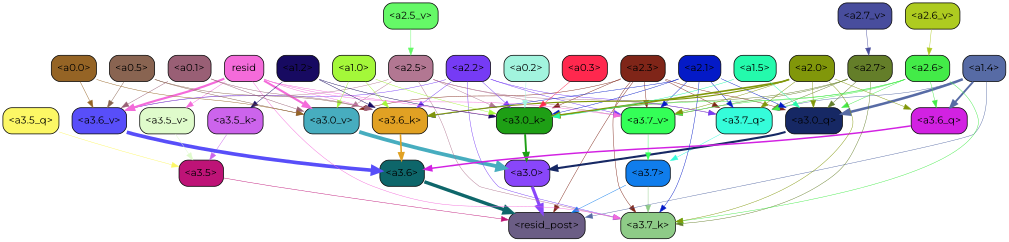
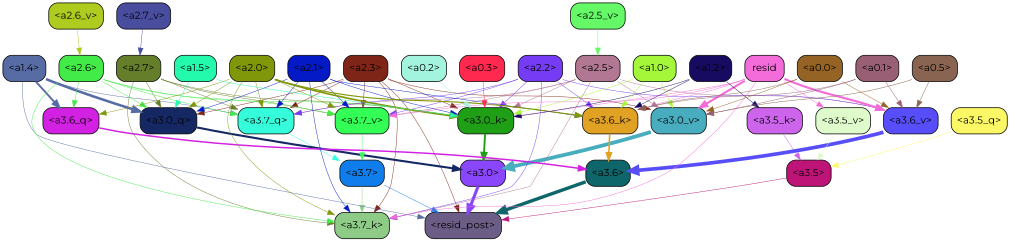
(260, 96) -> (721, 95)
